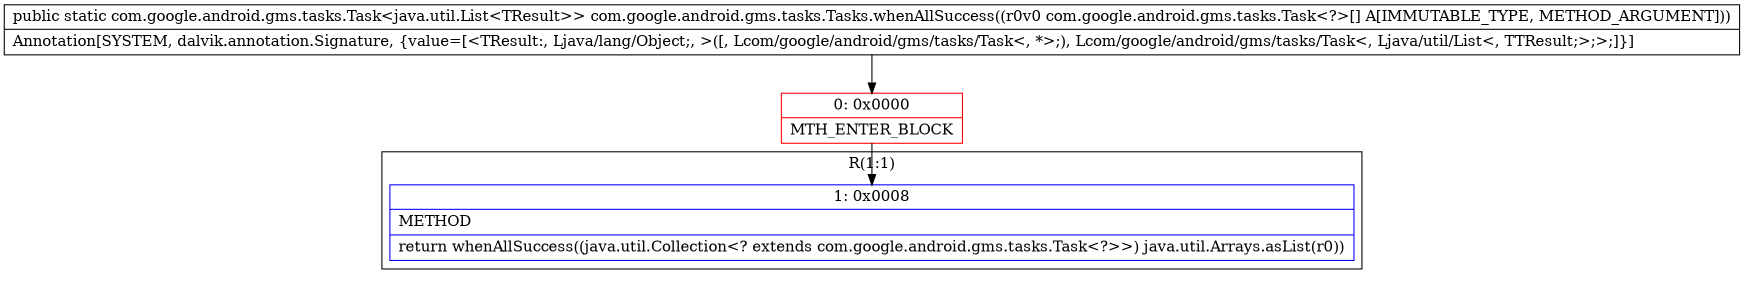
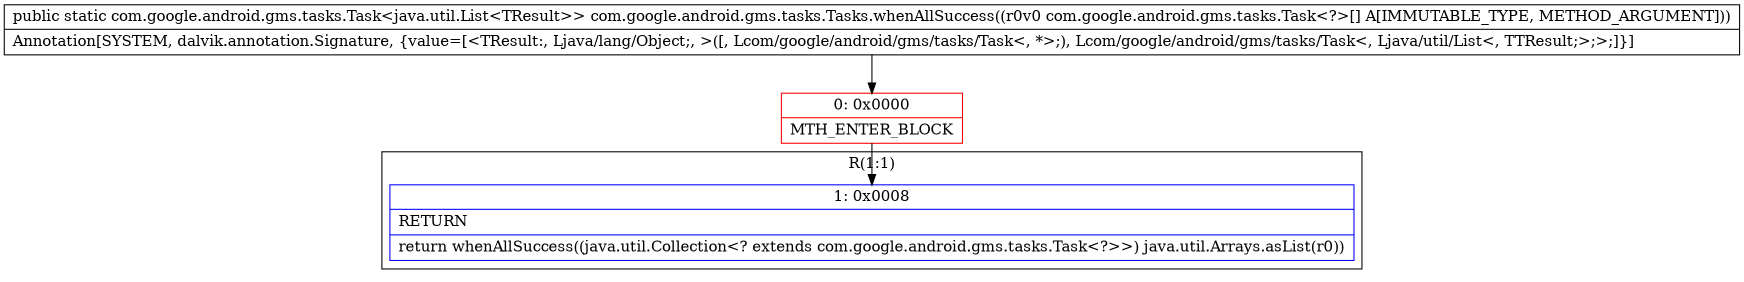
(435, 222) -> (433, 222)
